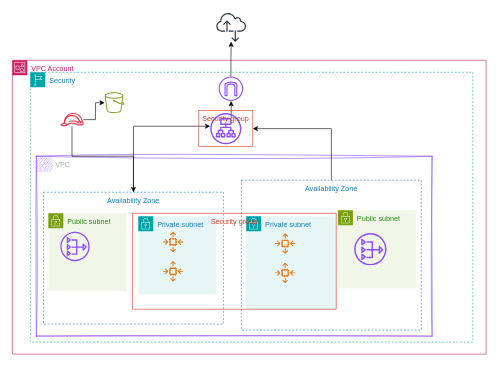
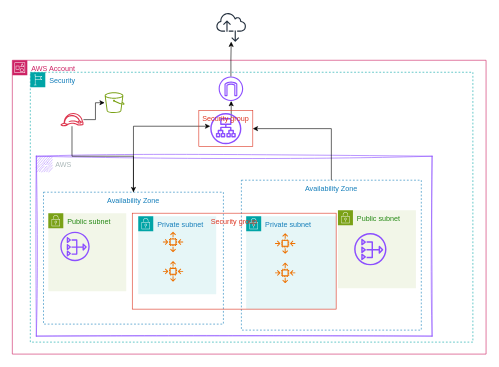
(53, 69) -> (53, 69)
(62, 165) -> (62, 165)
